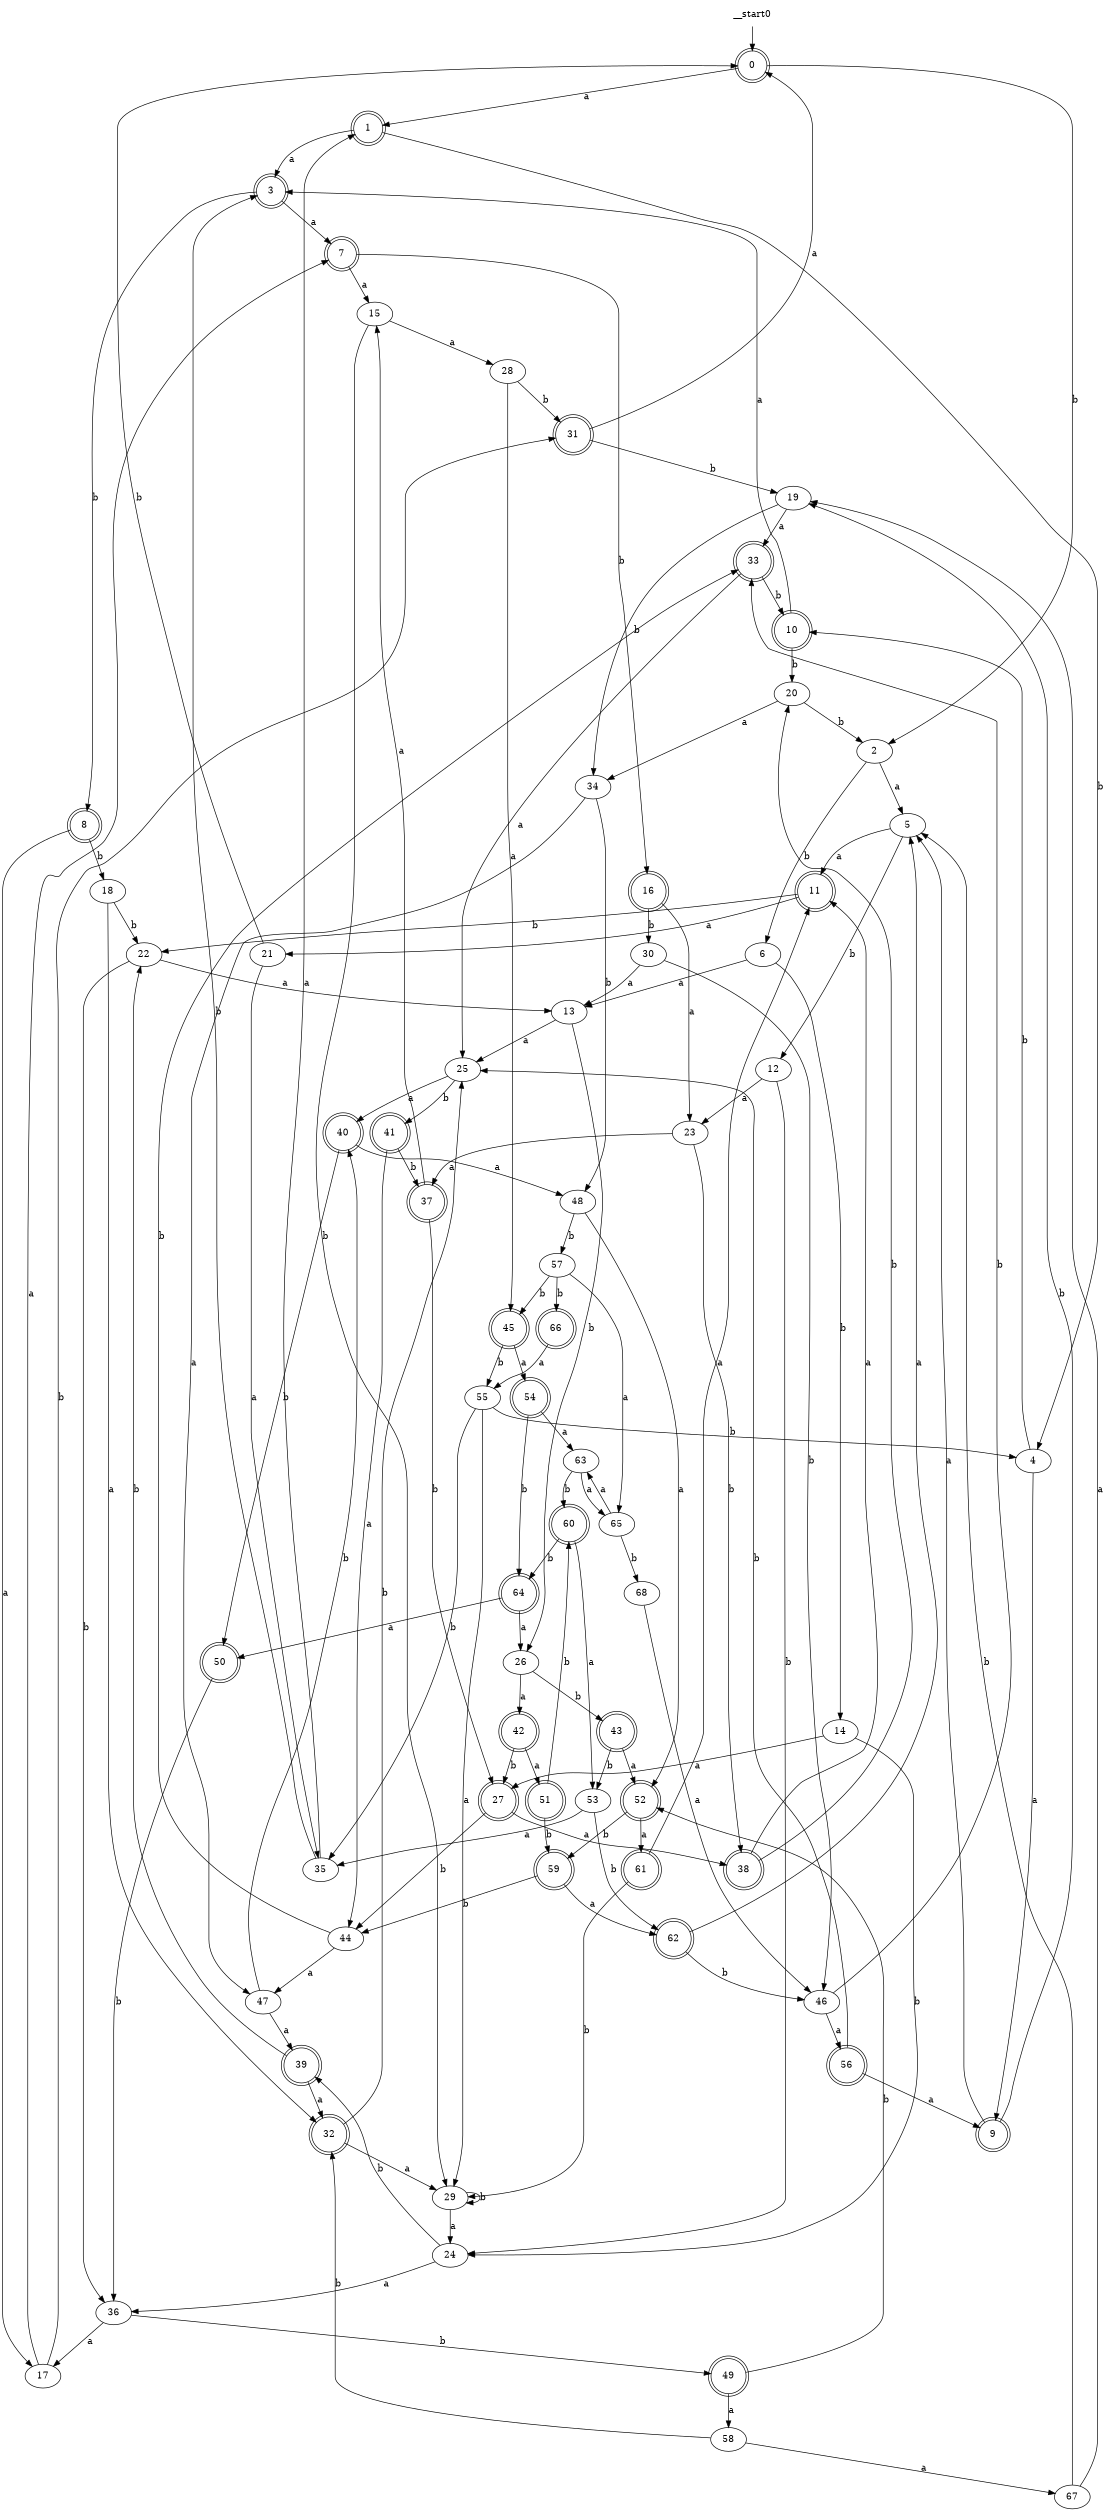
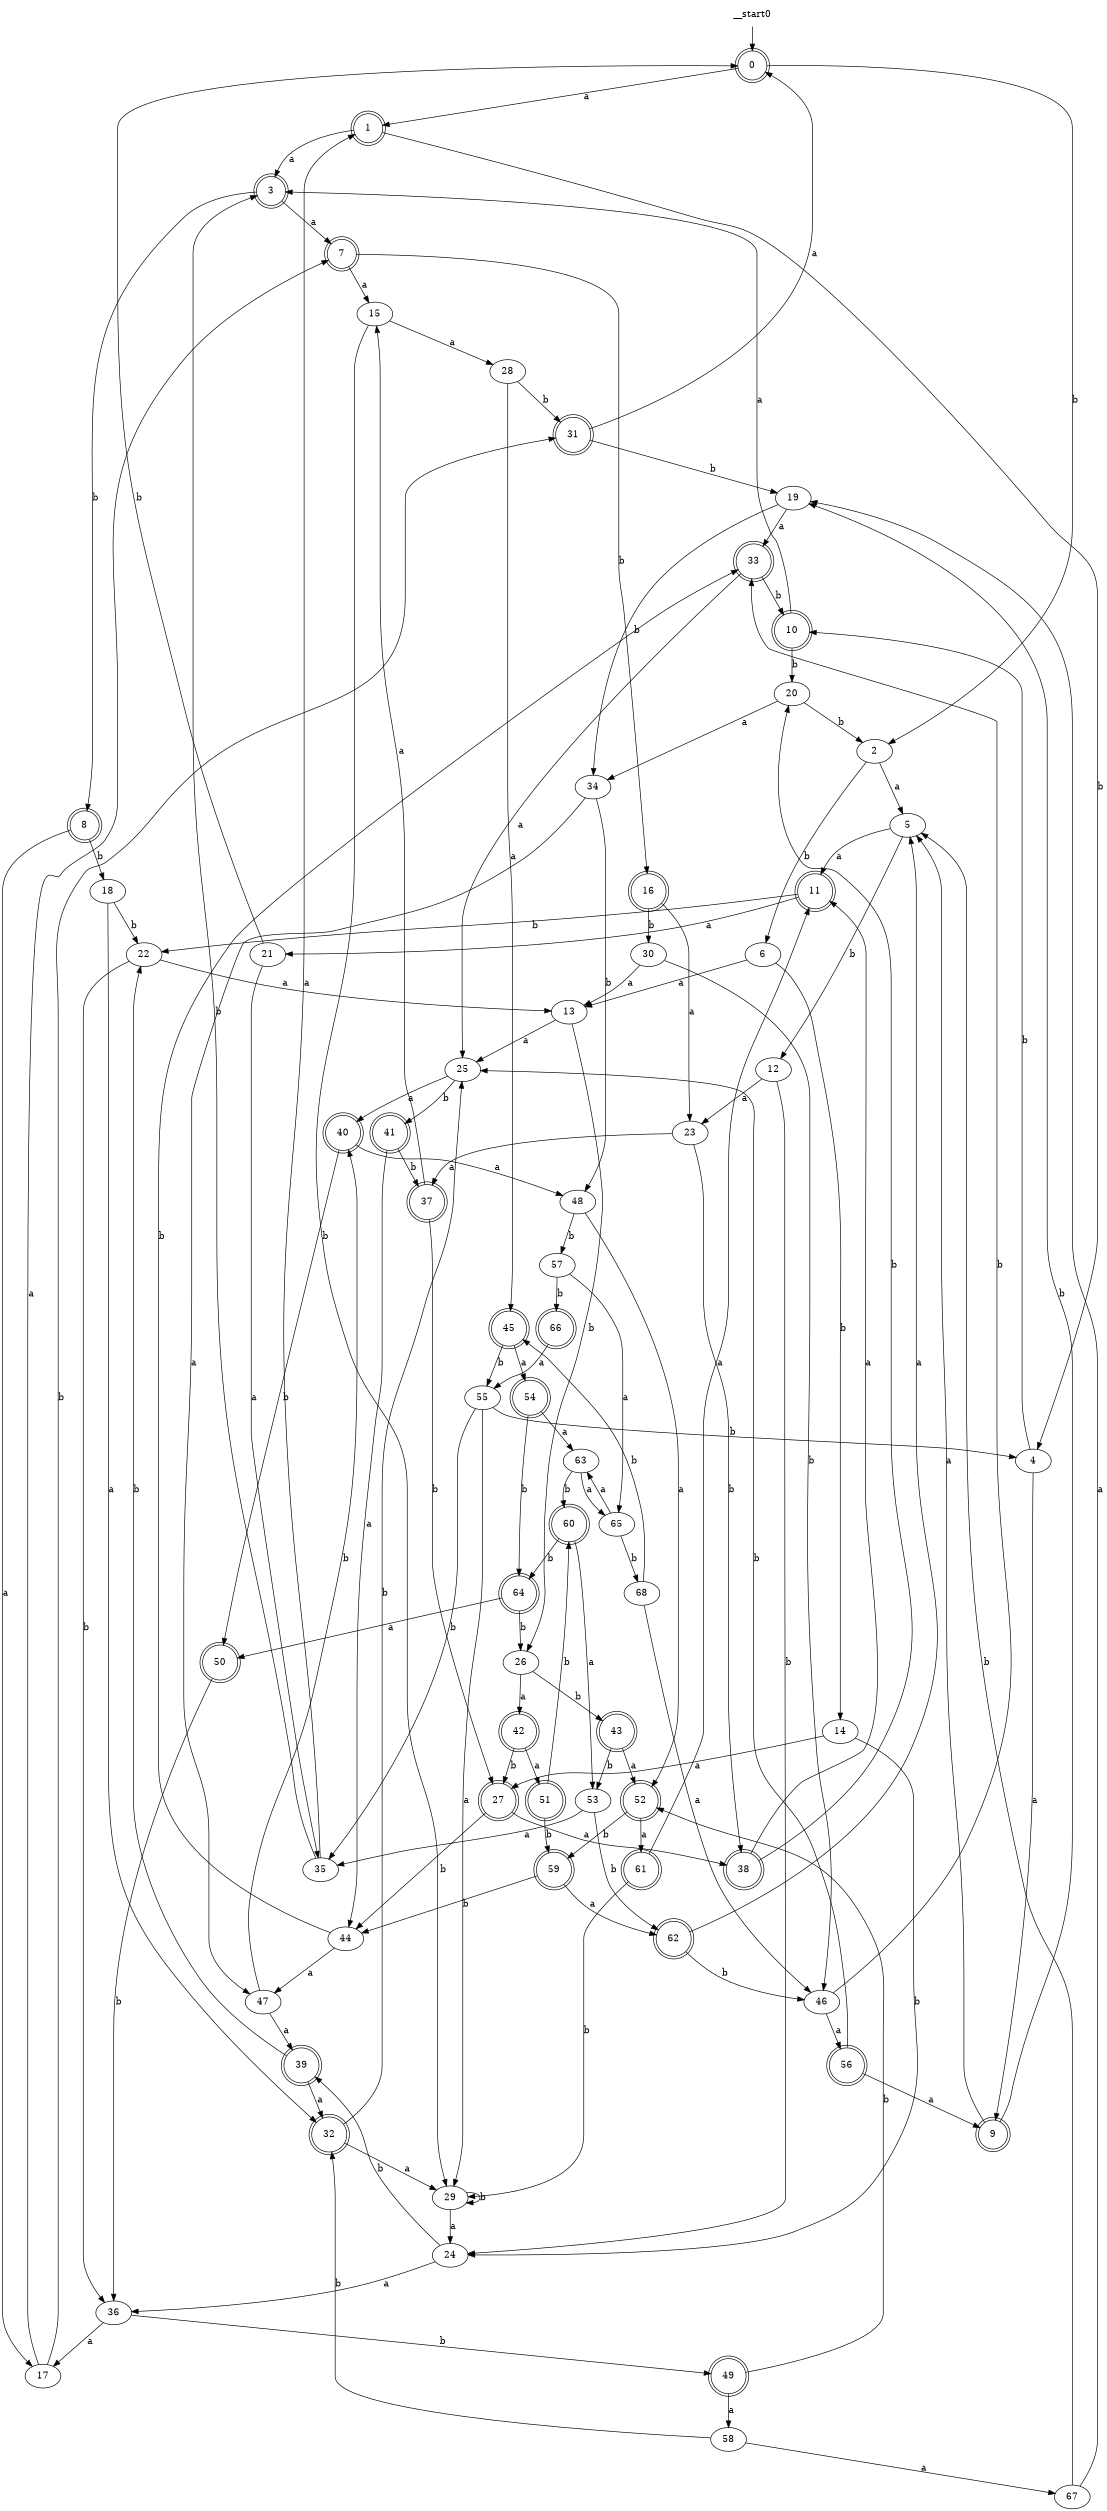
(537, 1293) -> (617, 1440)
(524, 1628) -> (524, 1628)
